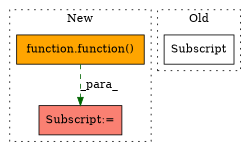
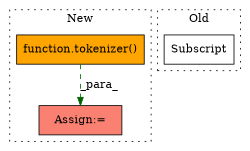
(80, 50) -> (80, 50)
(80, 120) -> (80, 120)
